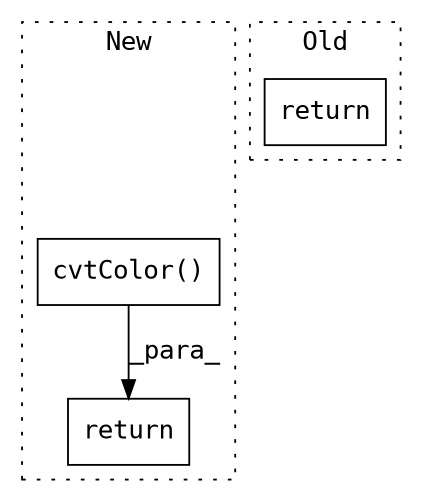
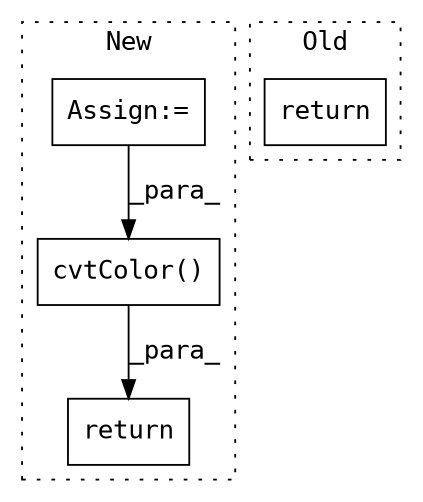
none -> (129, 112)
